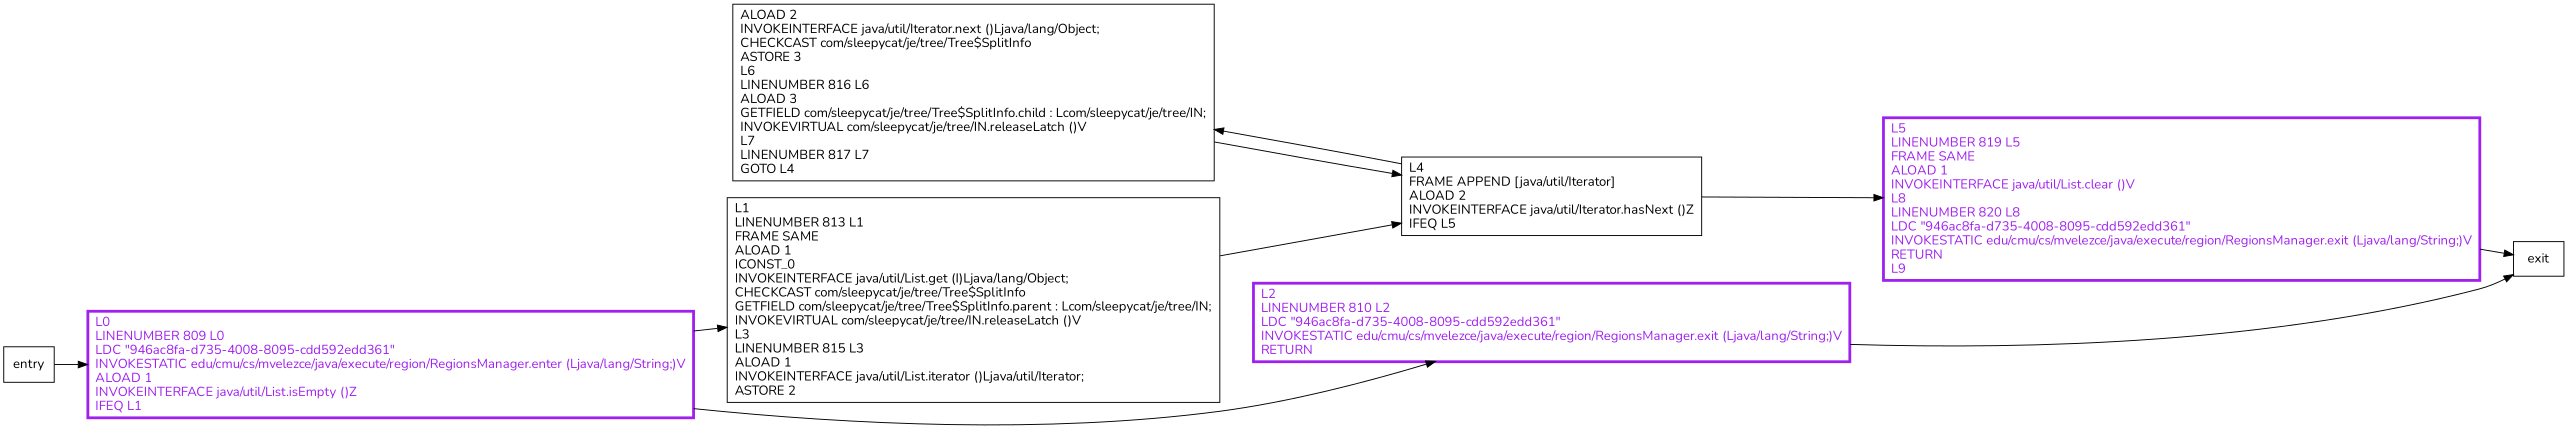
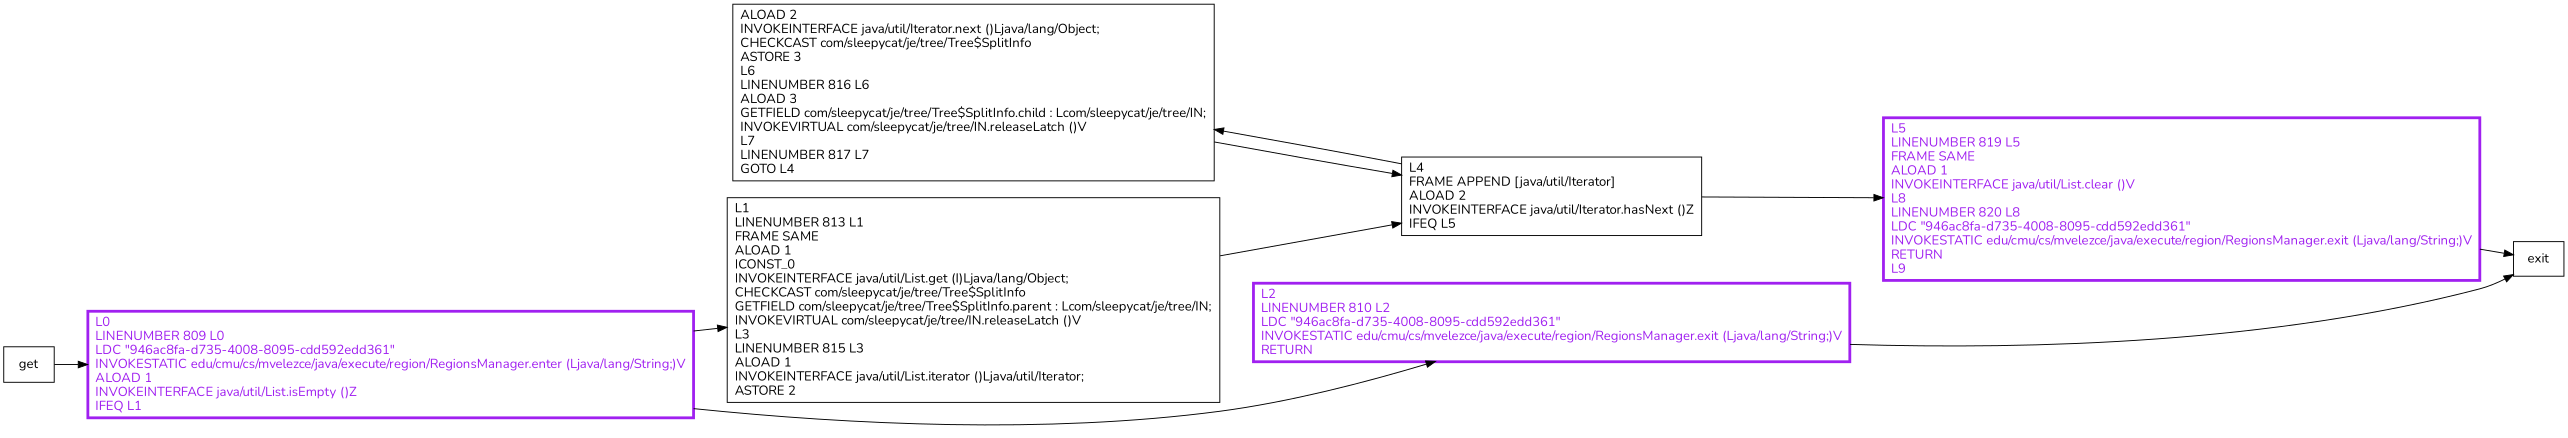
(29, 365) -> (29, 365)
